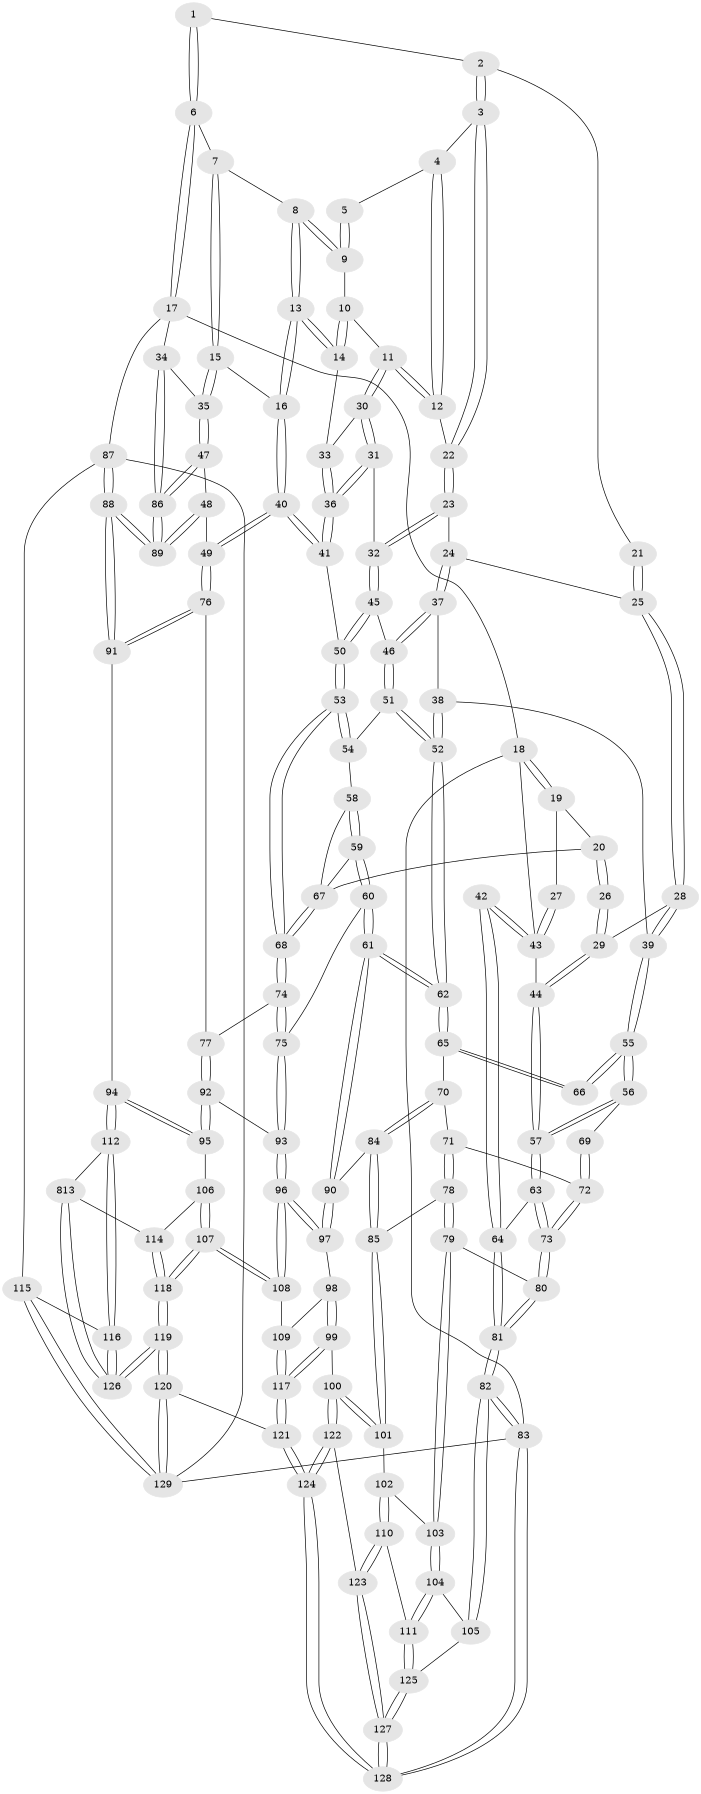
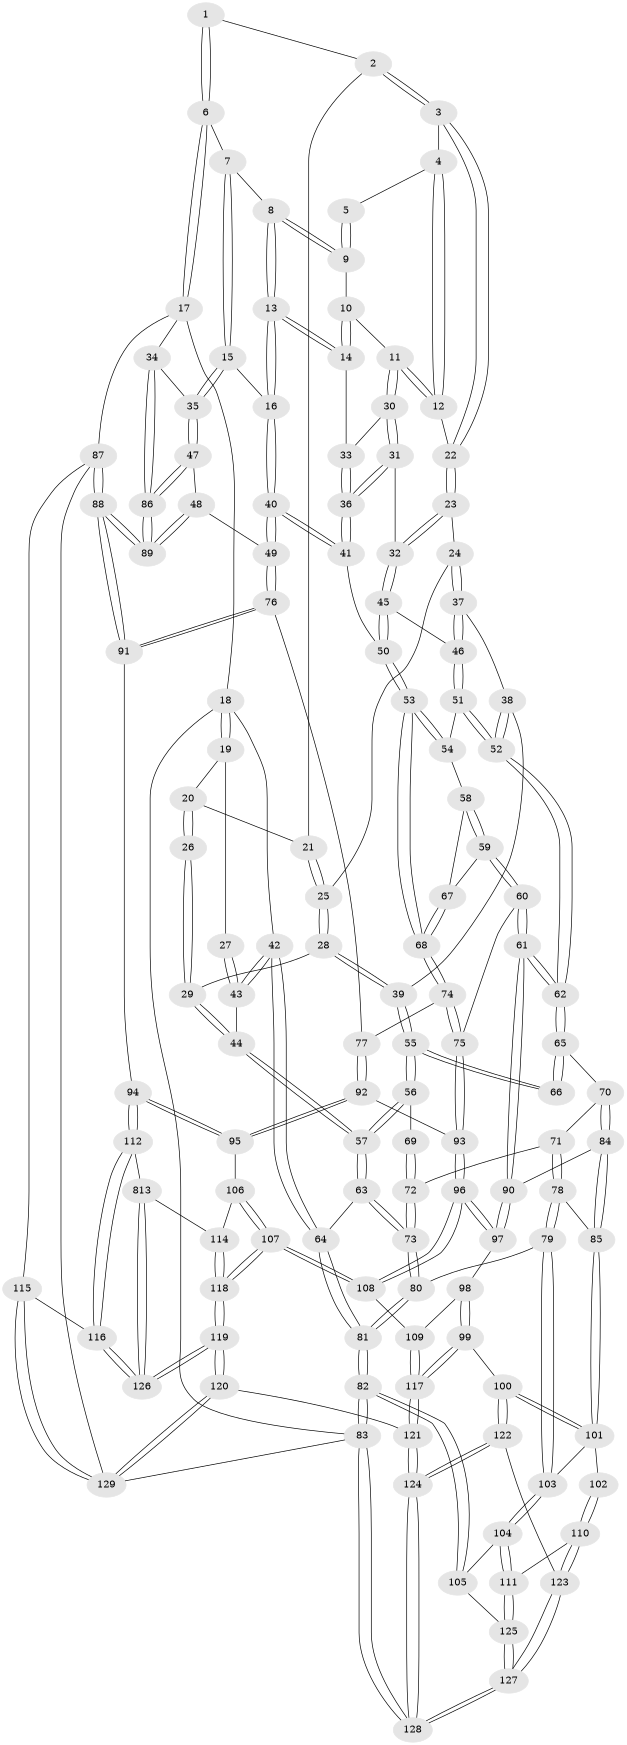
(526, 848) -> (267, 819)
(456, 861) -> (248, 823)
(410, 1510) -> (571, 1460)
